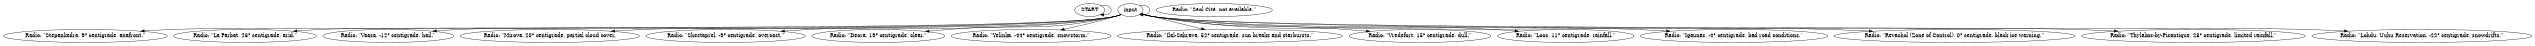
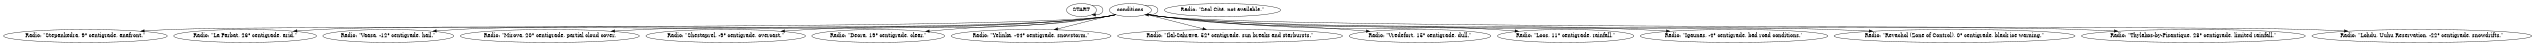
(1130, 10) -> (1130, 10)
